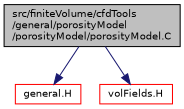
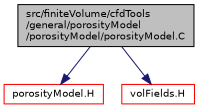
(48, 94) -> (54, 94)
